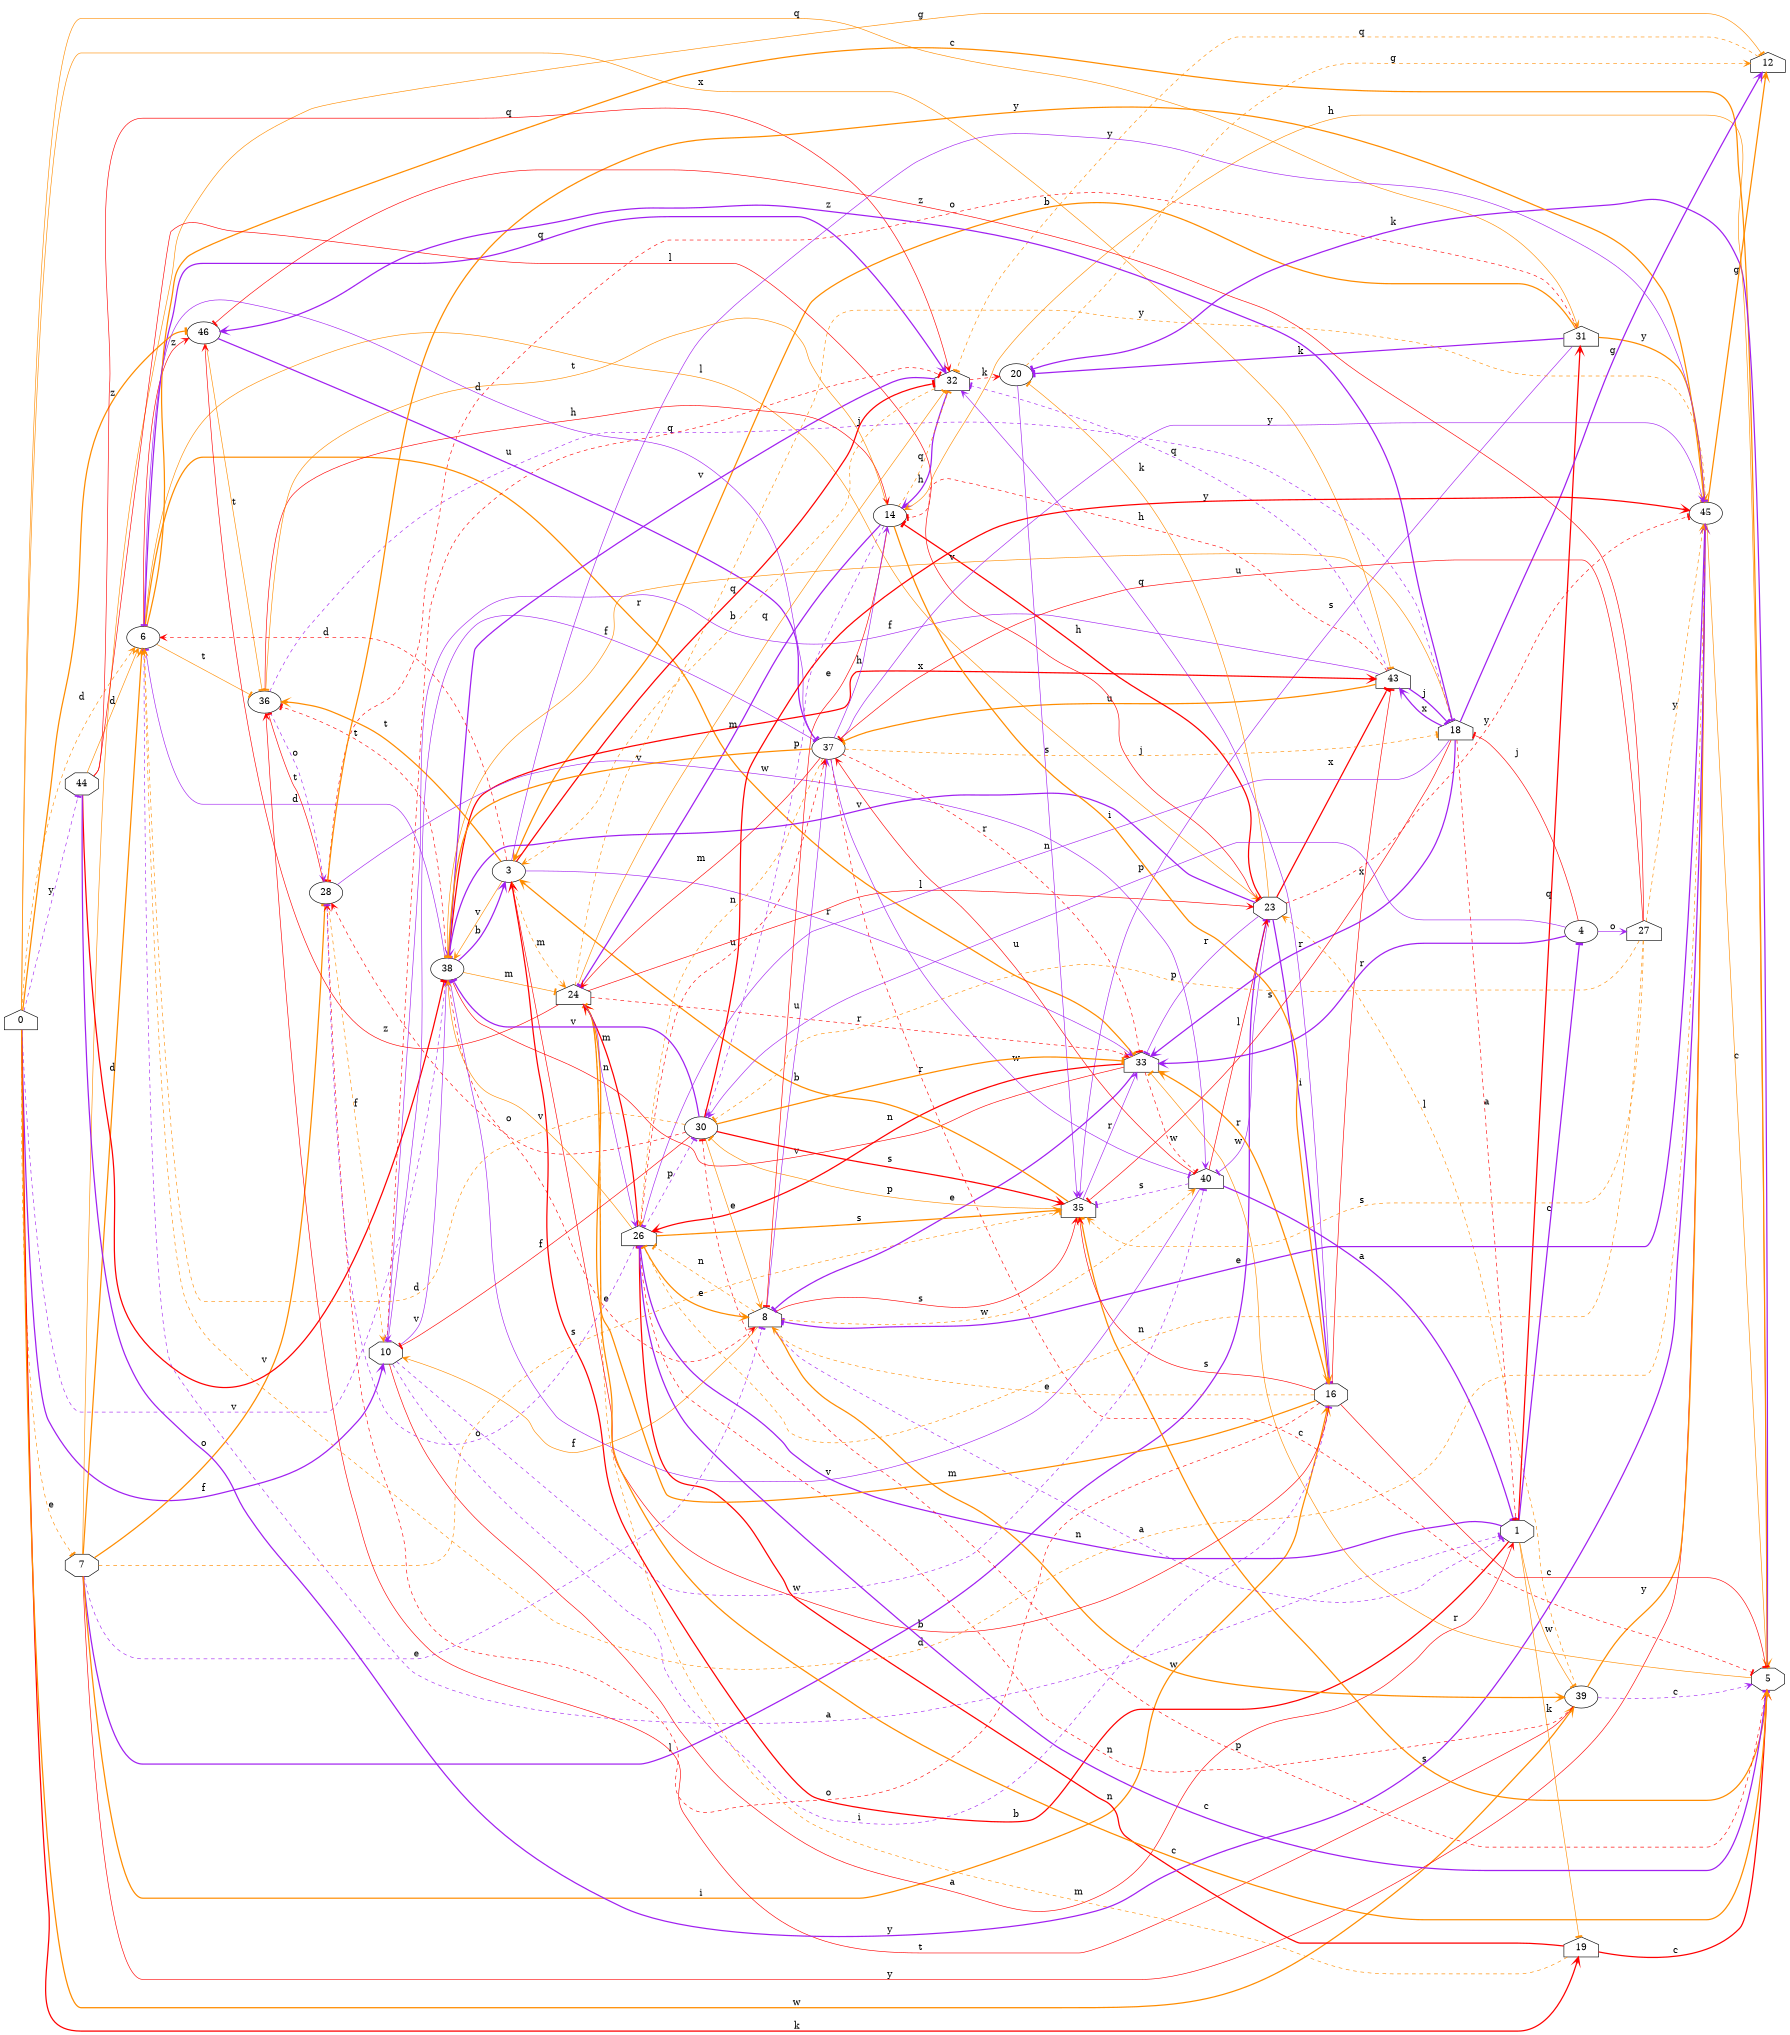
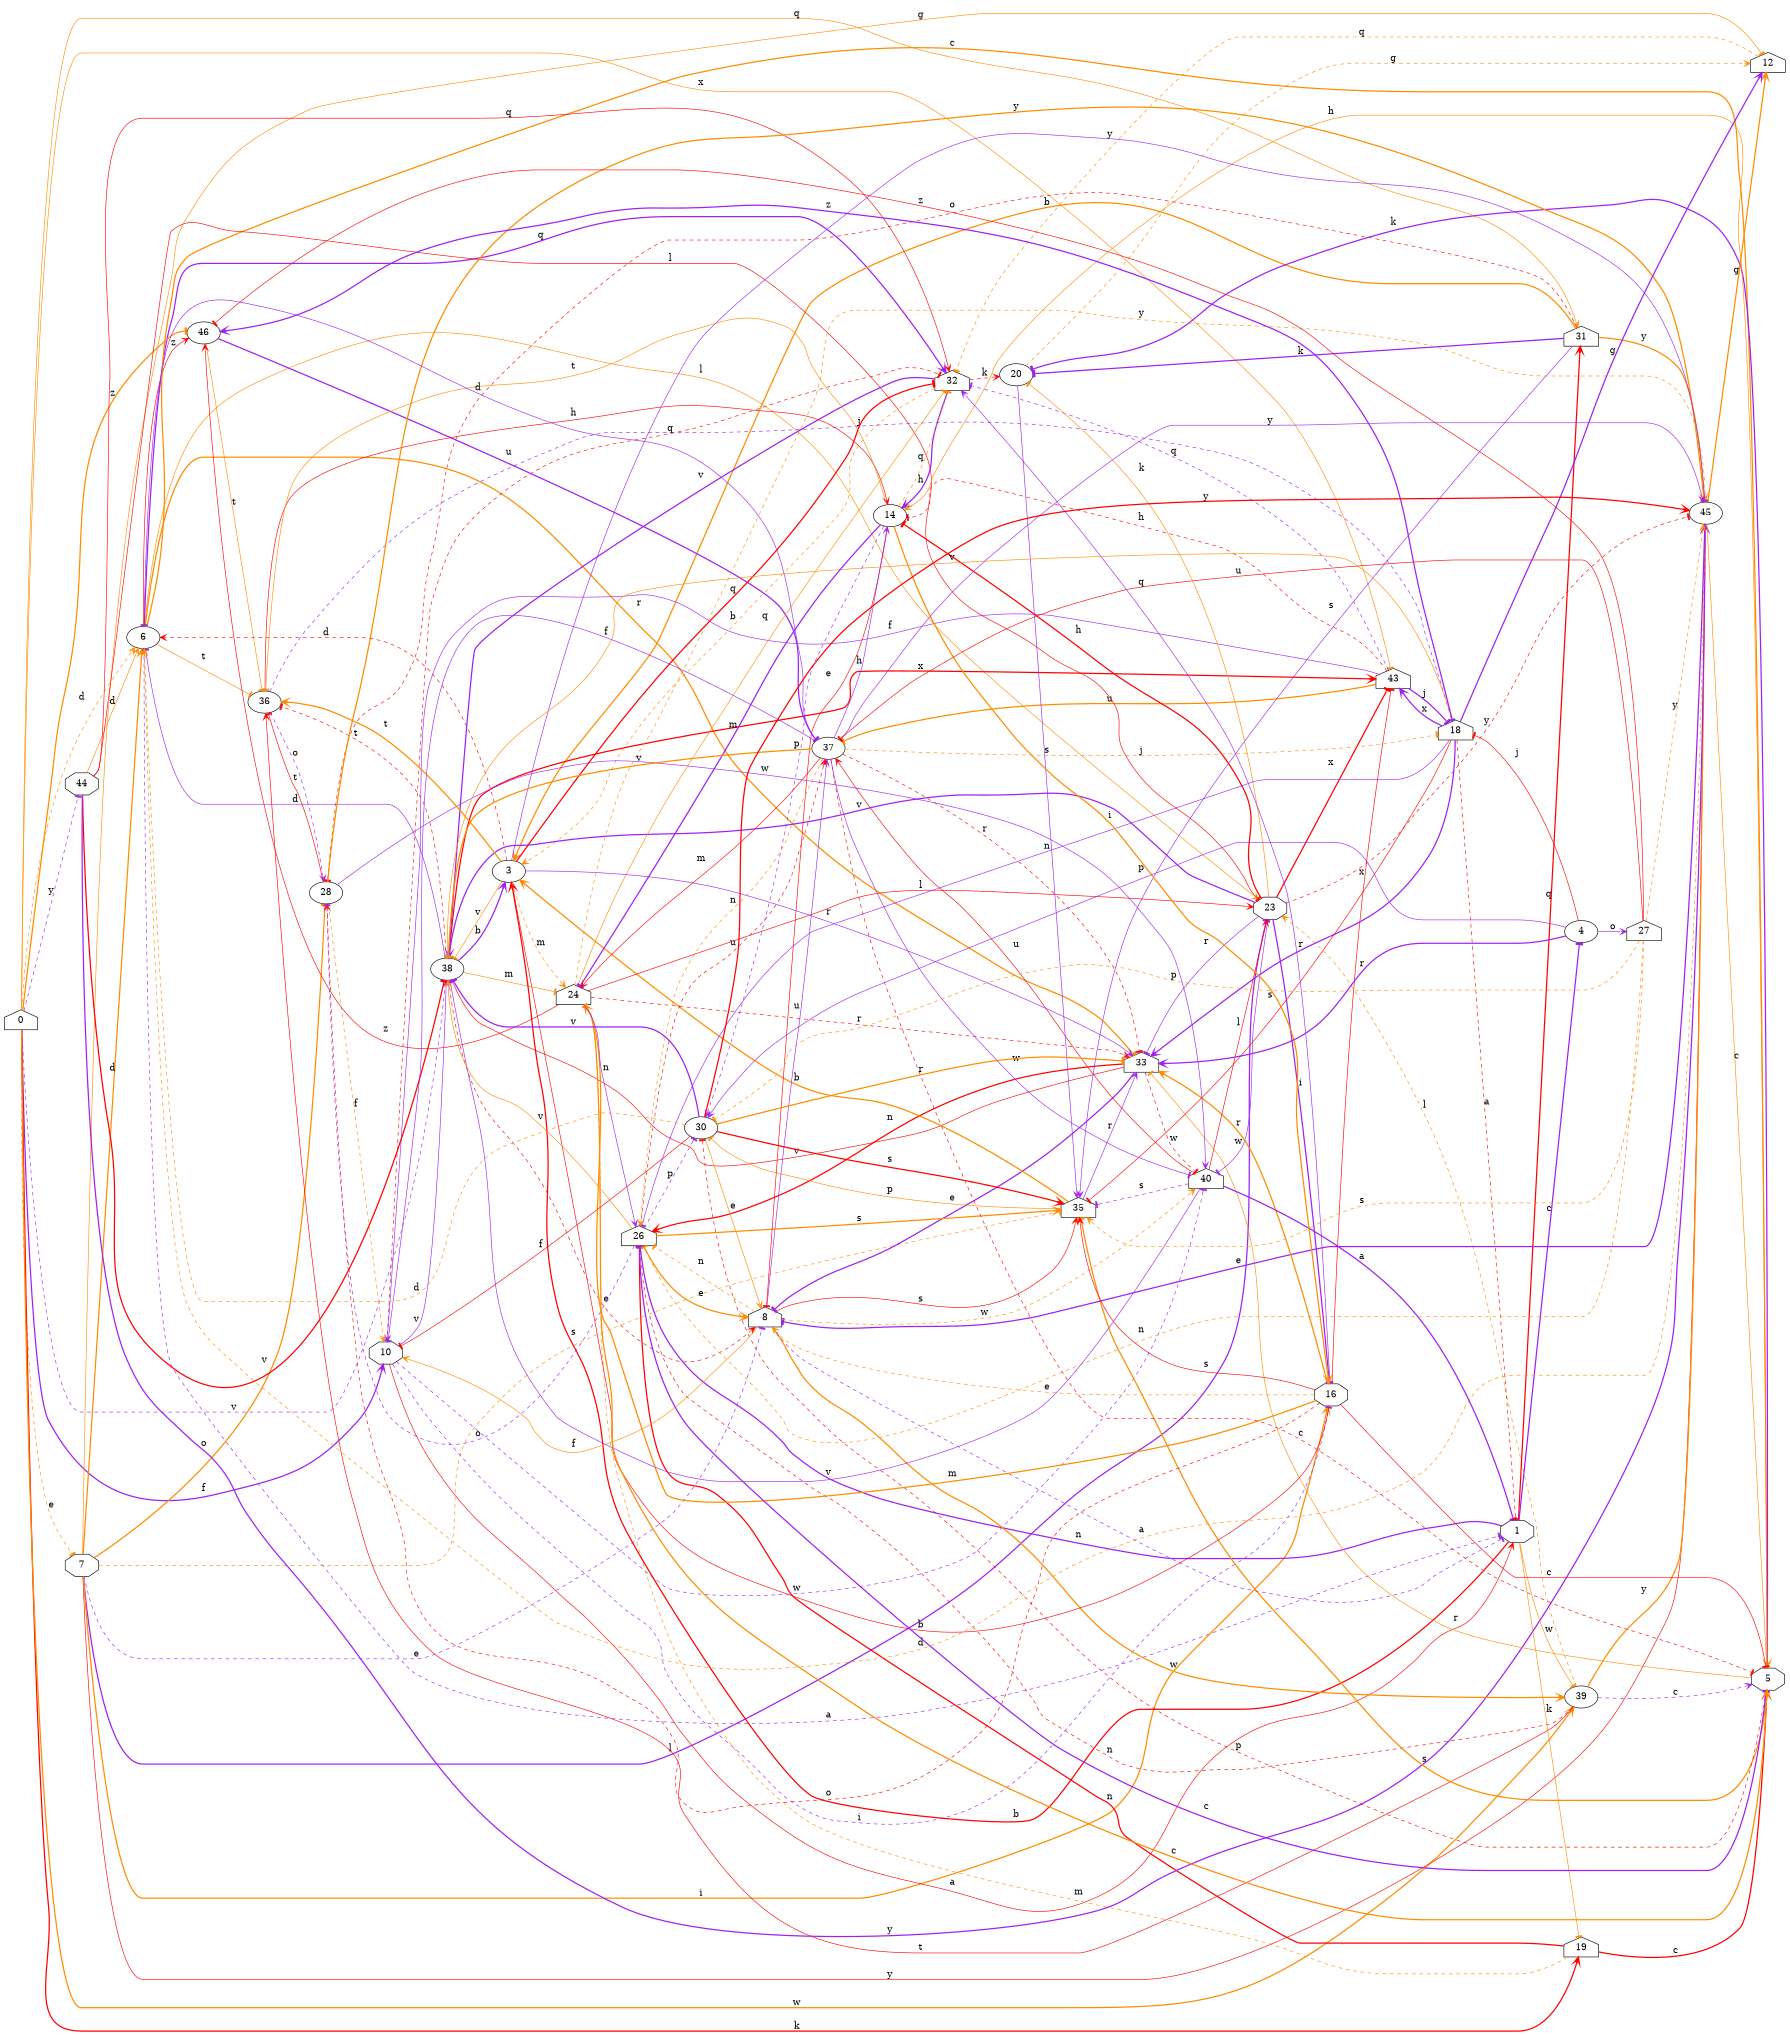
(479, 919) -> (479, 919)
(469, 1102) -> none
(624, 1121) -> none
